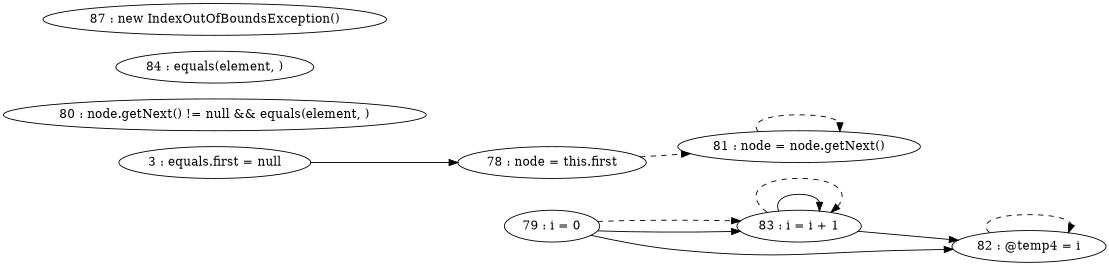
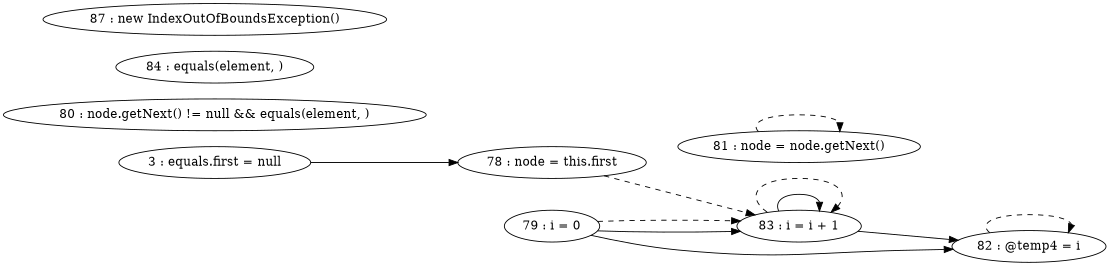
(661, 156) -> (675, 194)
